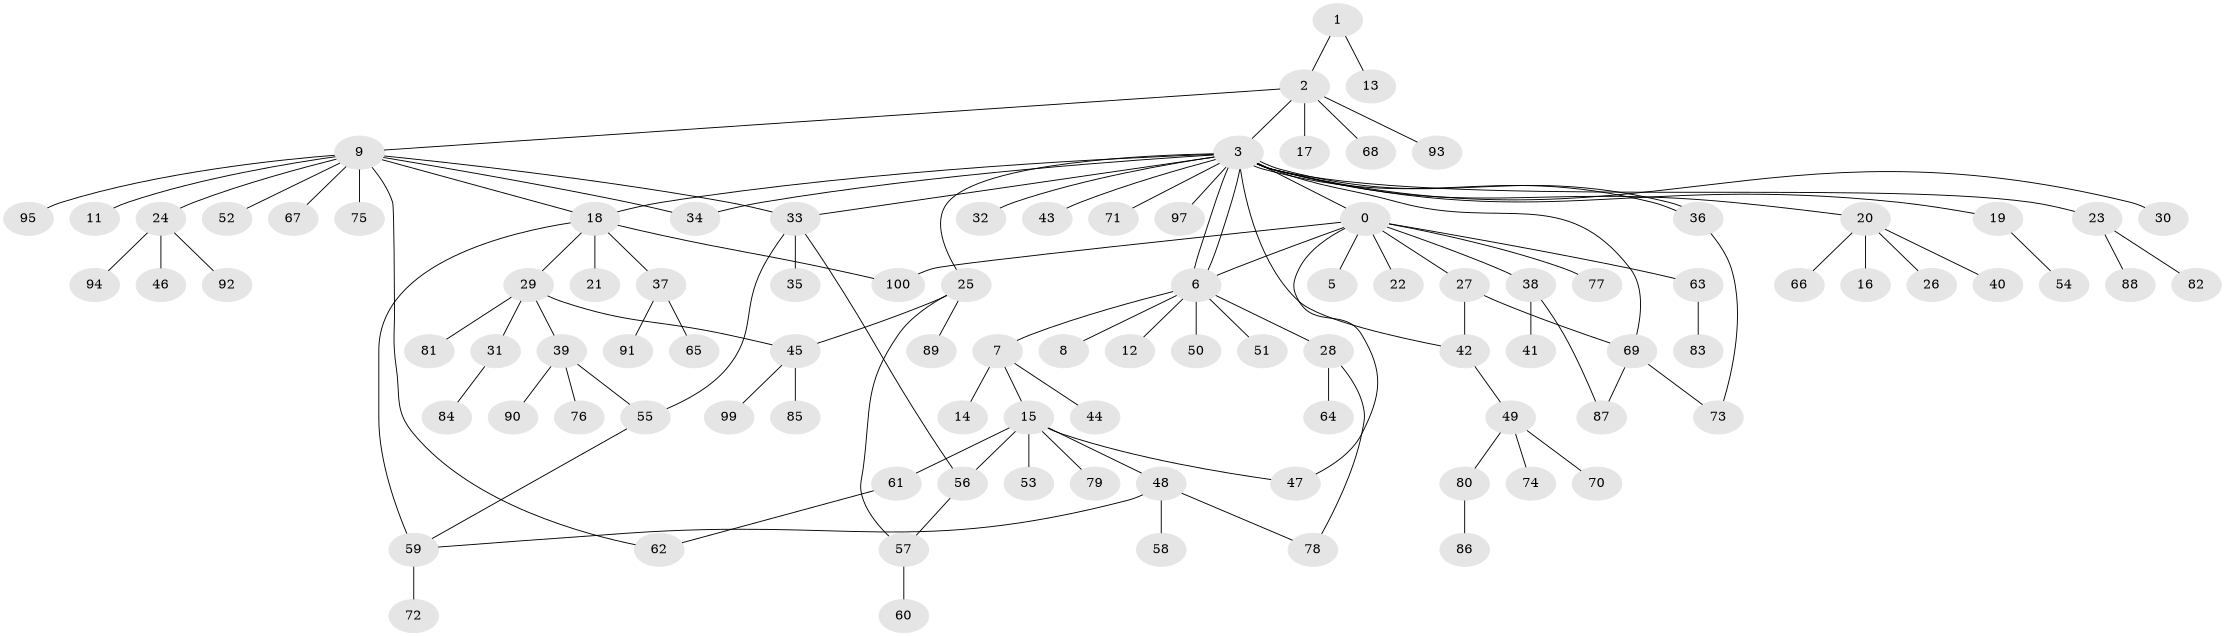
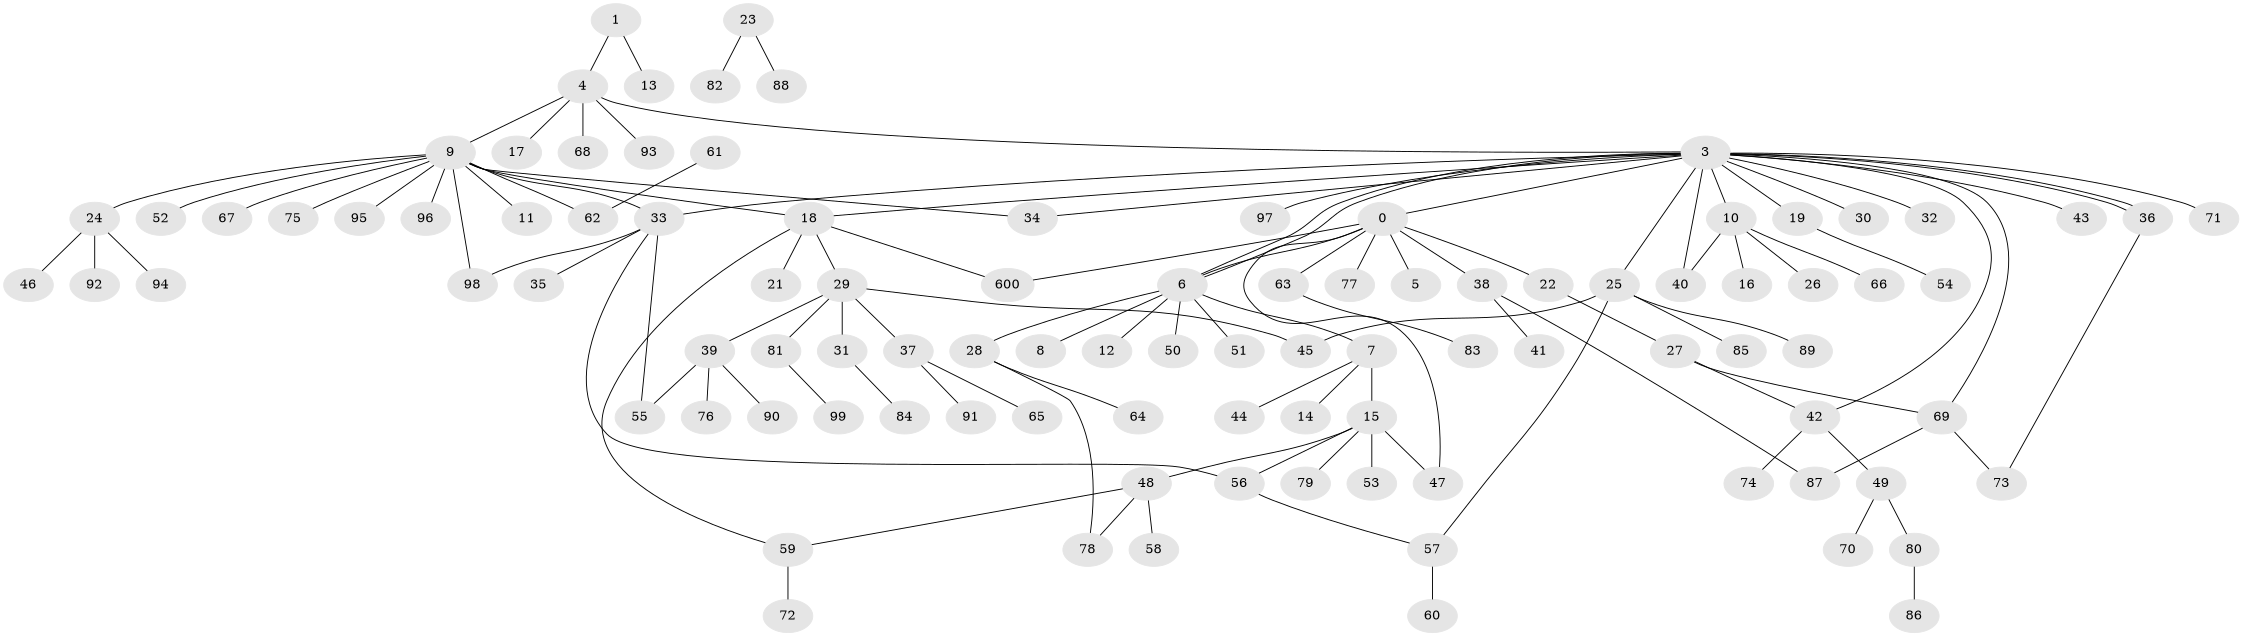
(1305, 86) -> (583, 86)
(1850, 193) -> (1693, 219)
none -> (426, 219)
(1866, 219) -> (1731, 219)
(628, 252) -> (875, 318)
(1415, 252) -> (1612, 318)
none -> (473, 285)
(898, 285) -> (1008, 285)
(762, 384) -> (807, 384)
(795, 384) -> (1678, 318)
(963, 450) -> none
(1521, 451) -> (1782, 450)
(529, 484) -> none
